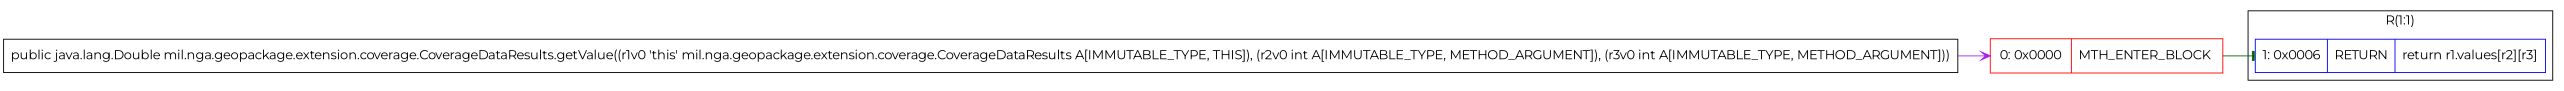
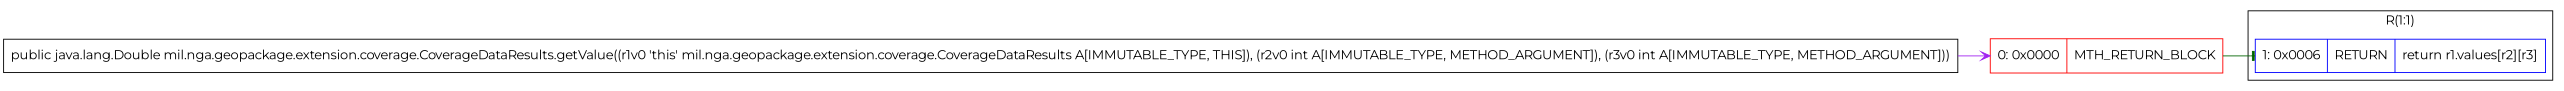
(2145, 55) -> (2145, 55)
